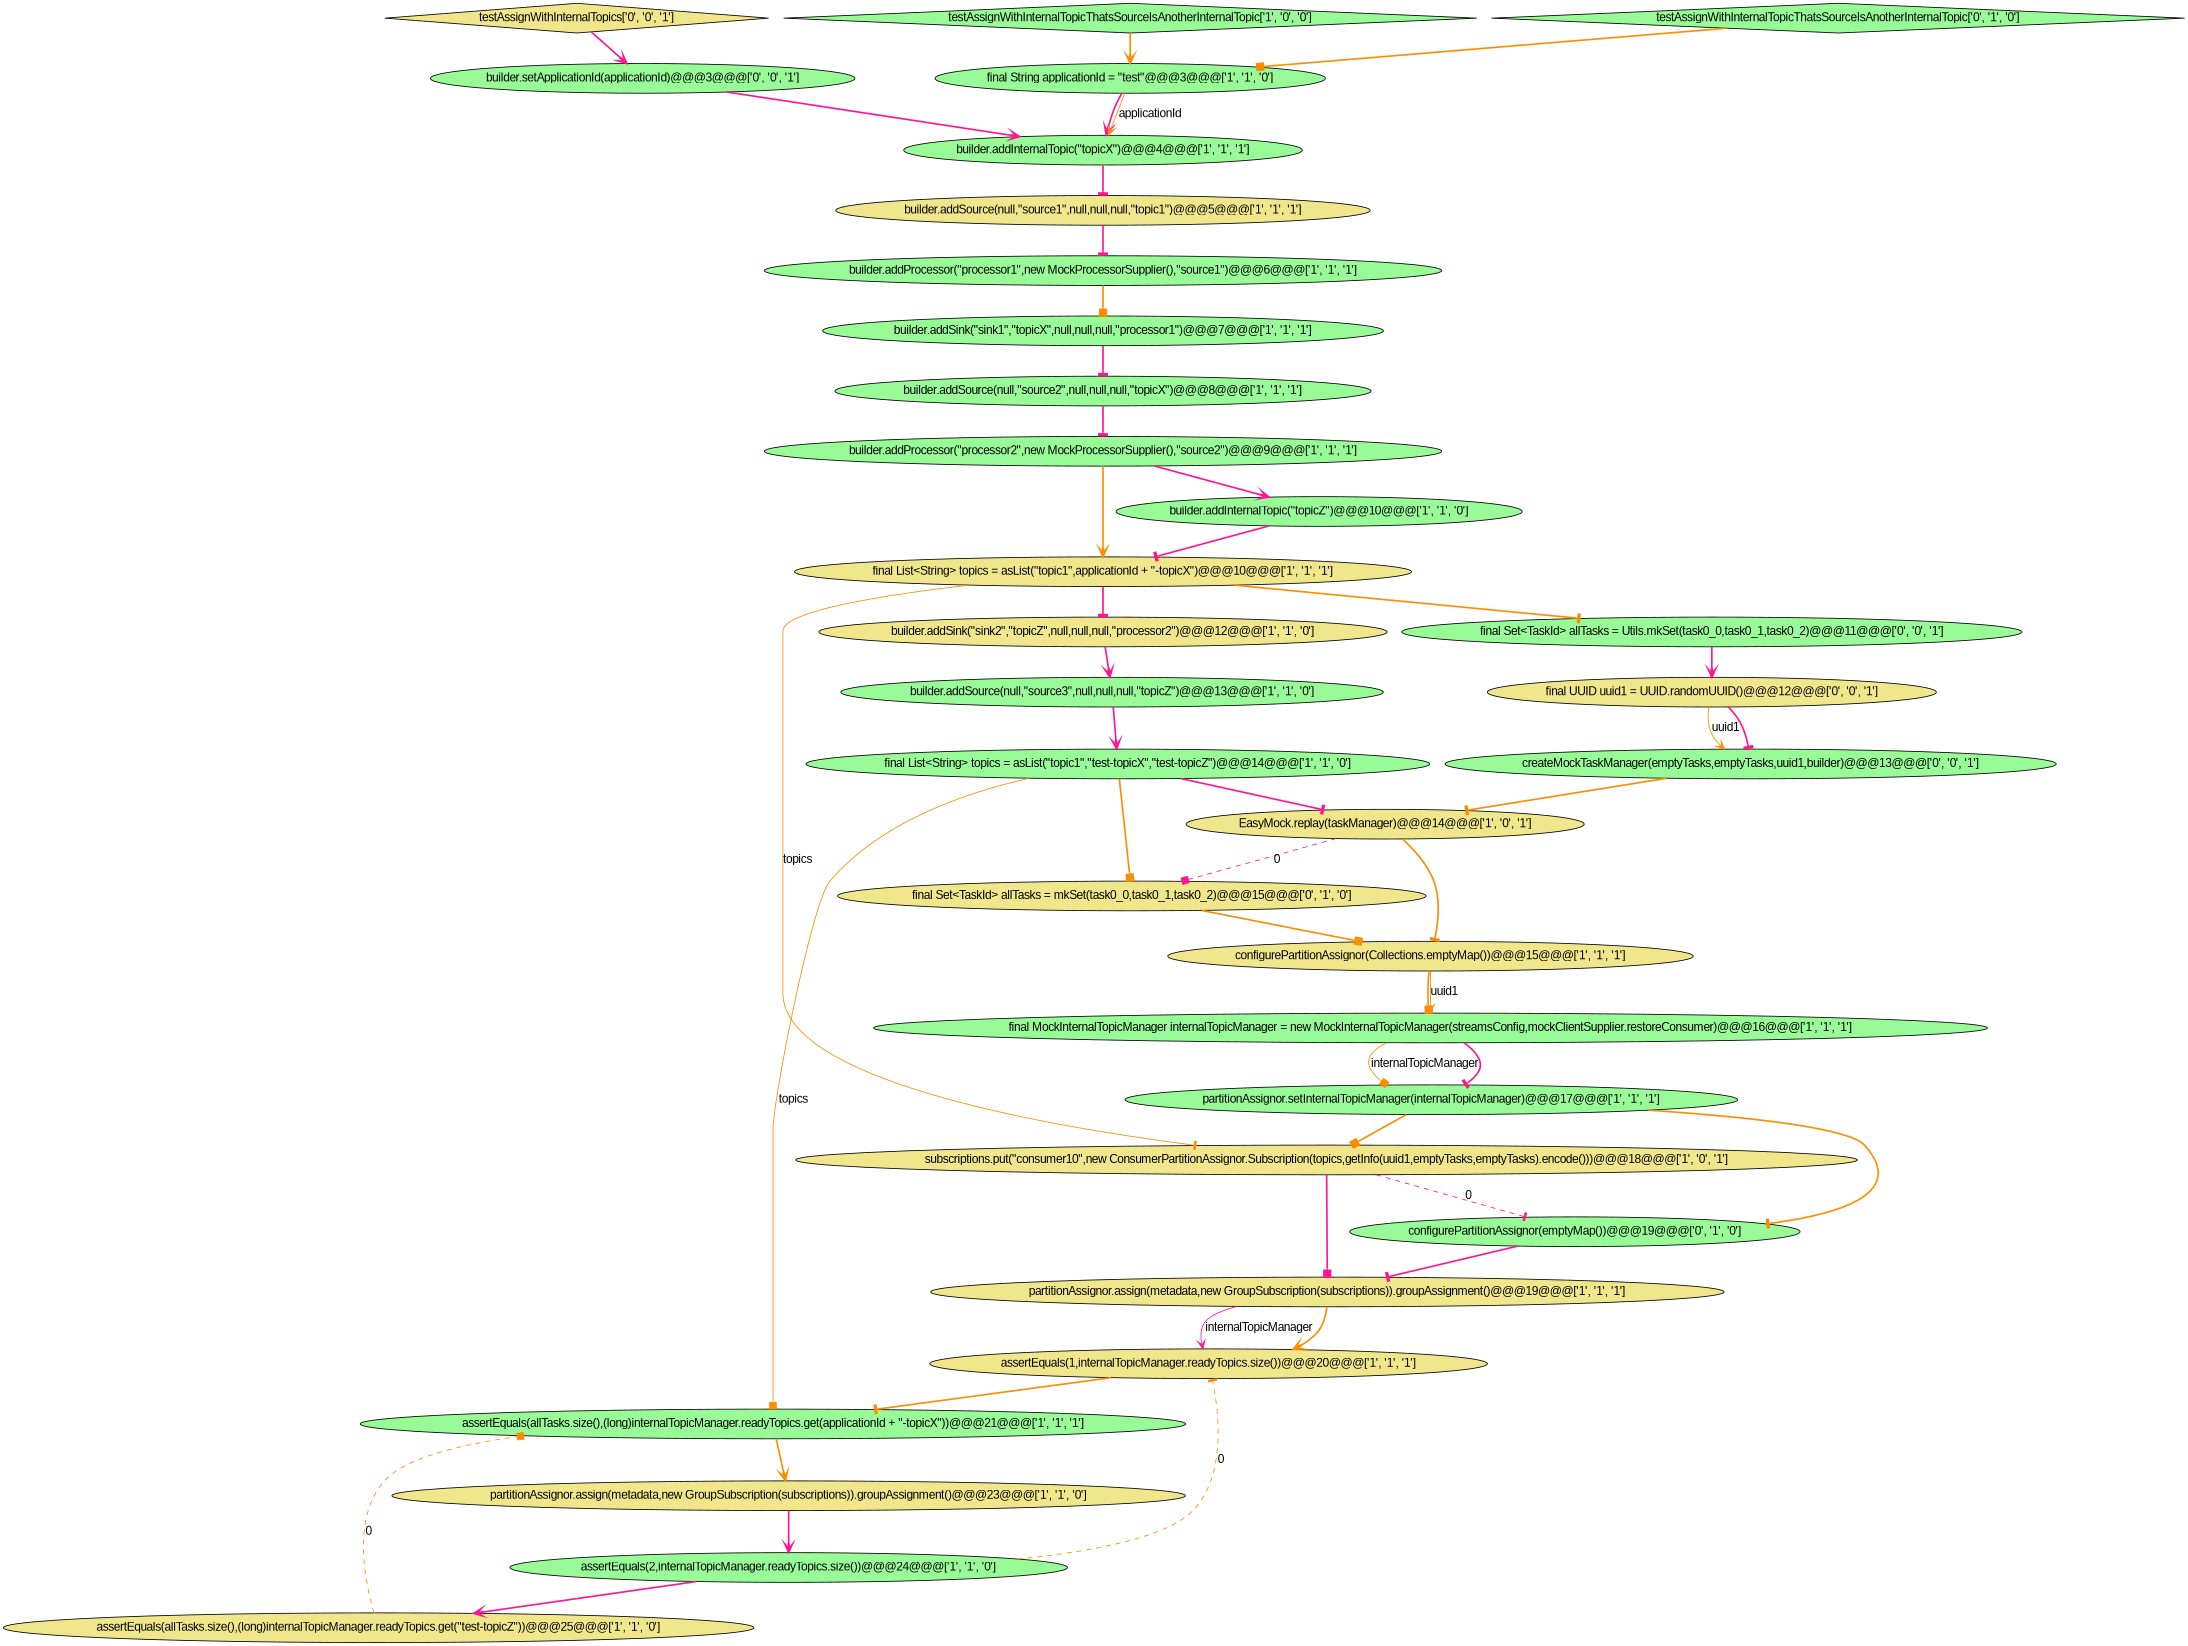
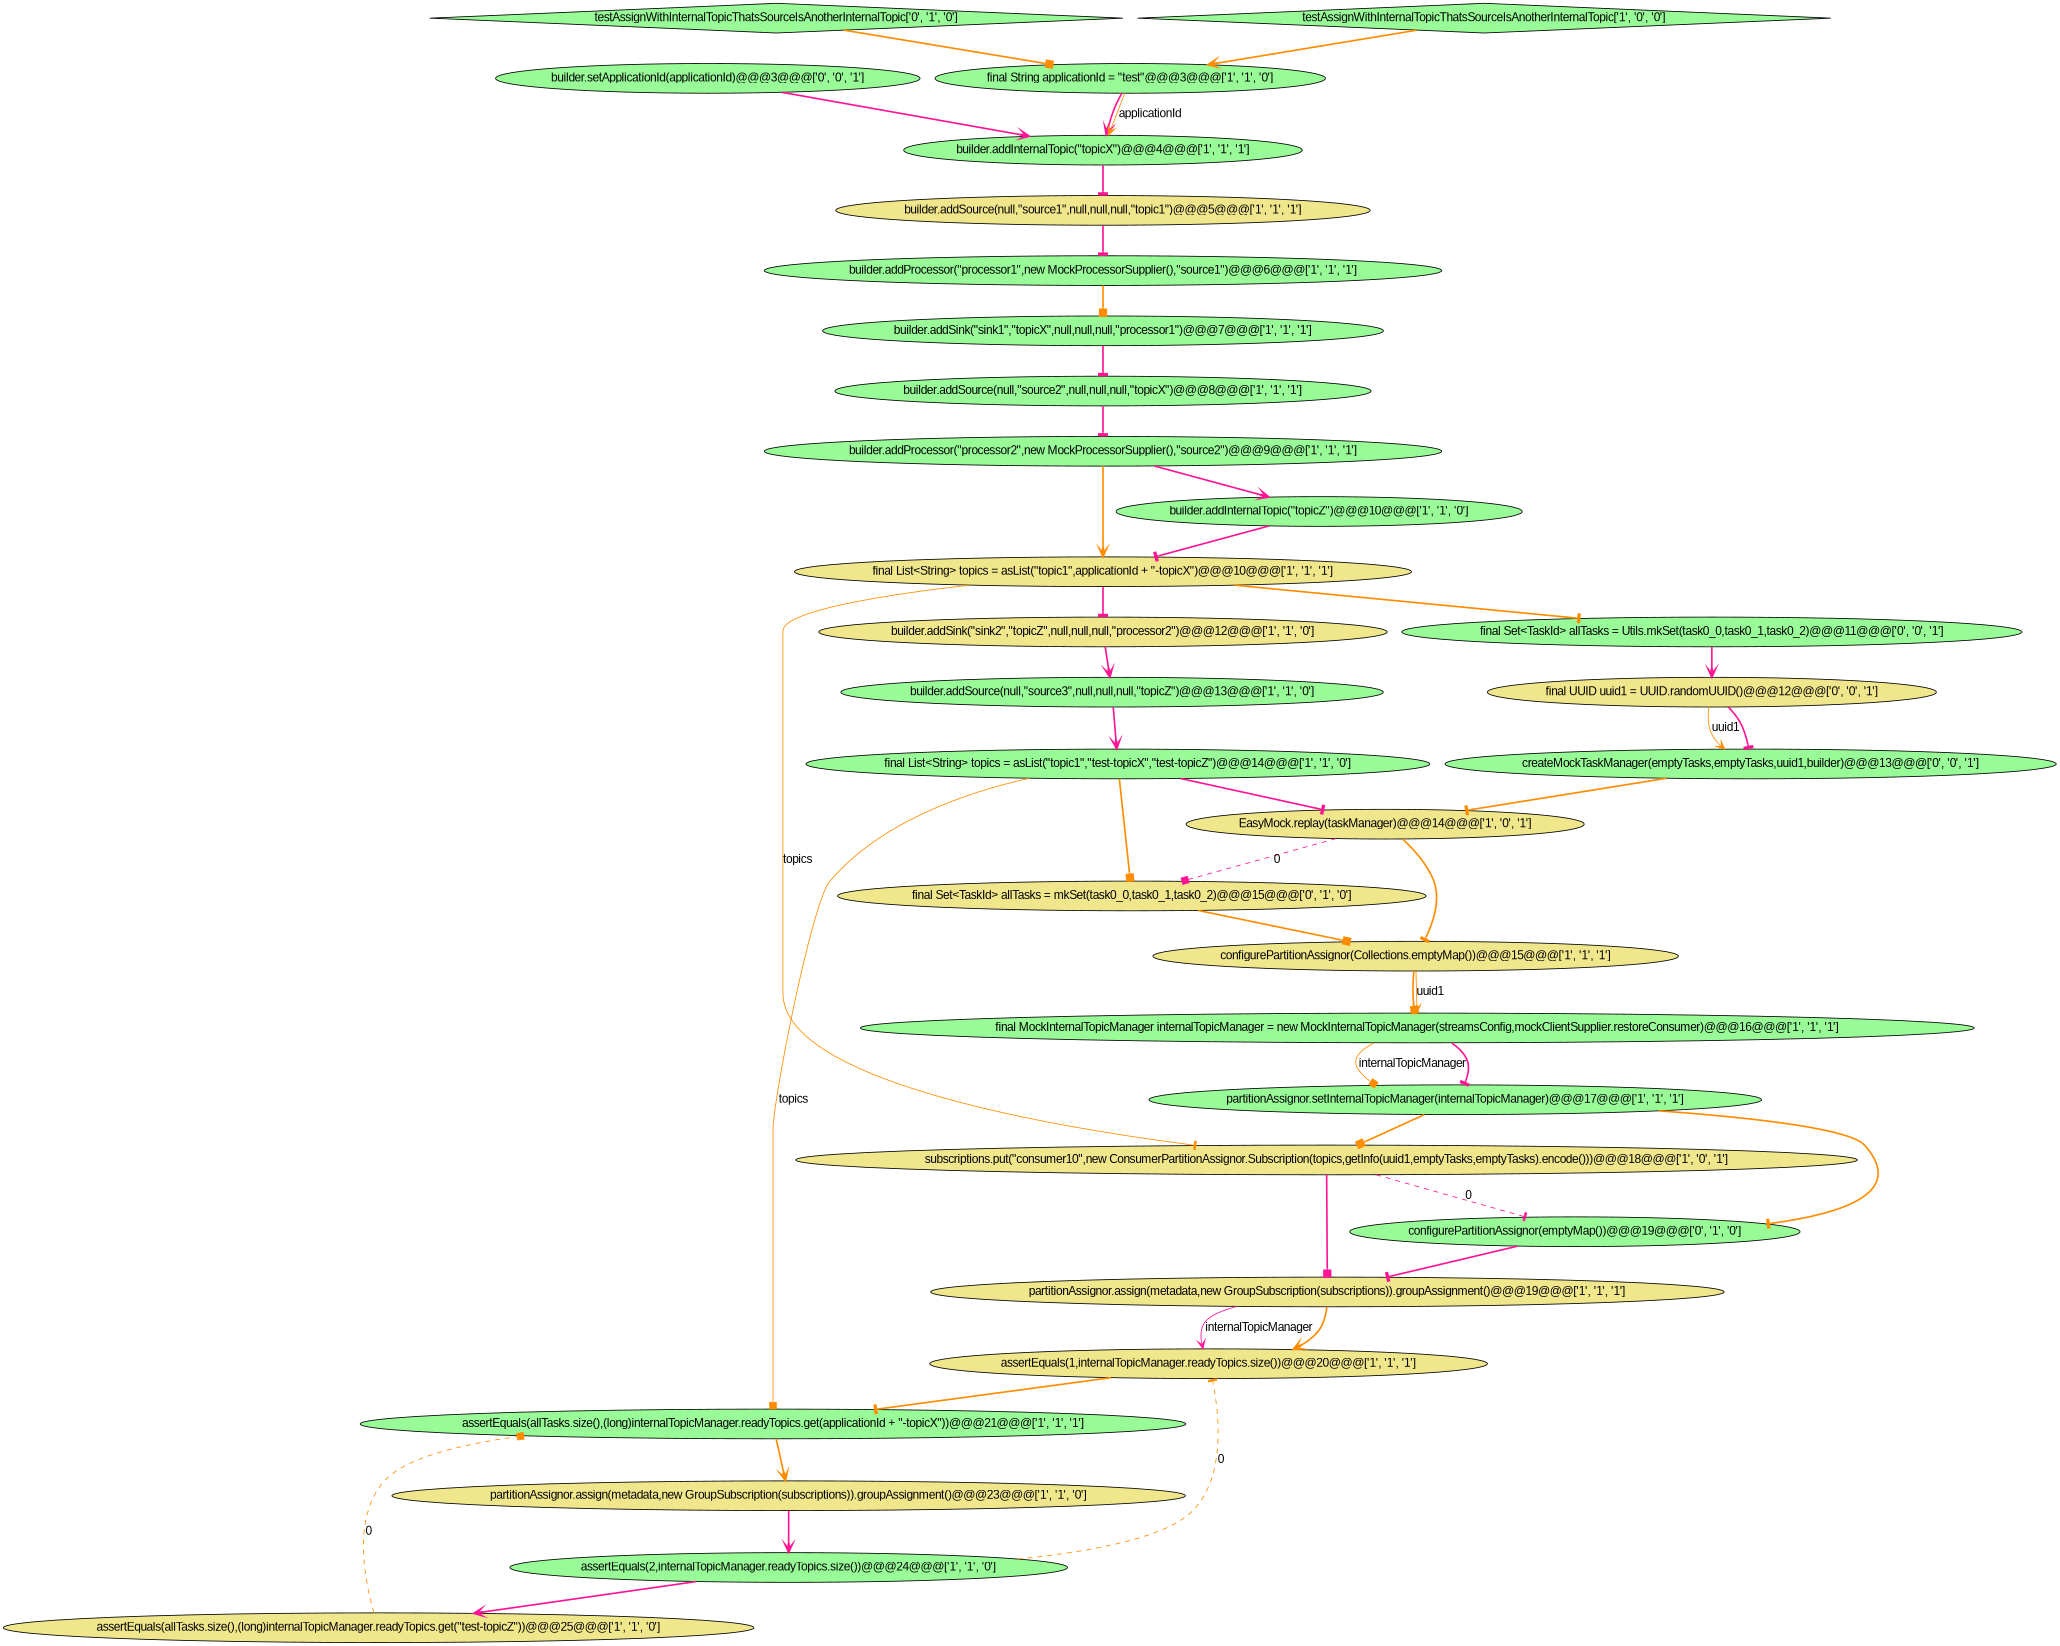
(577, 18) -> none
